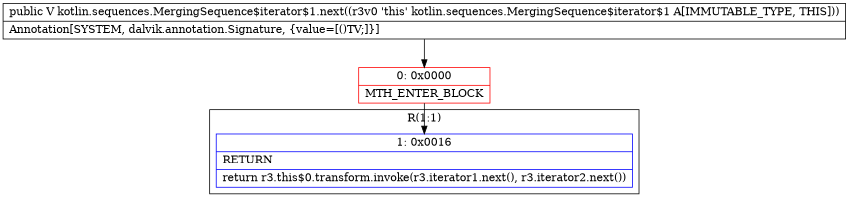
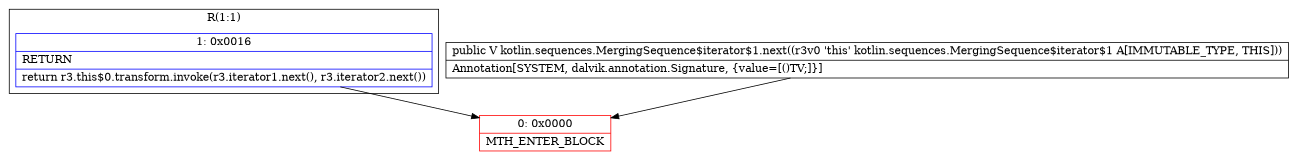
(424, 115) -> (406, 101)
